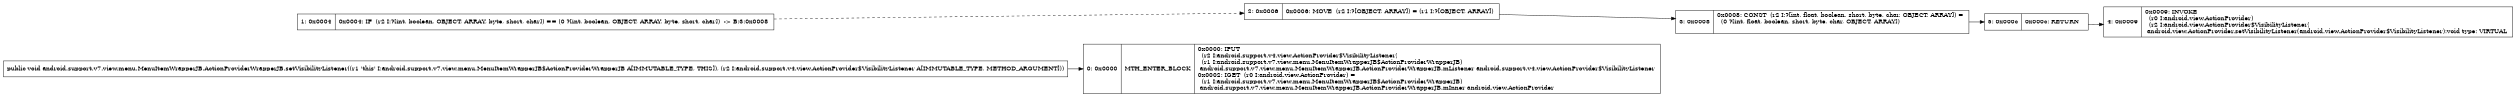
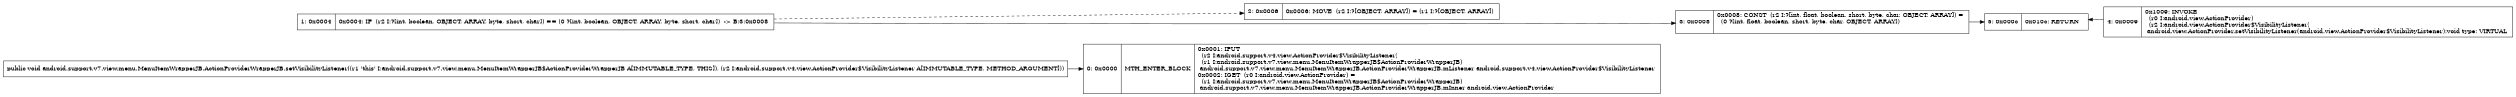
(2173, 12) -> (2173, 12)
(1585, 17) -> (1223, 24)
(2055, 22) -> (2055, 22)
(2094, 24) -> (2098, 19)
(1221, 49) -> (1221, 49)
